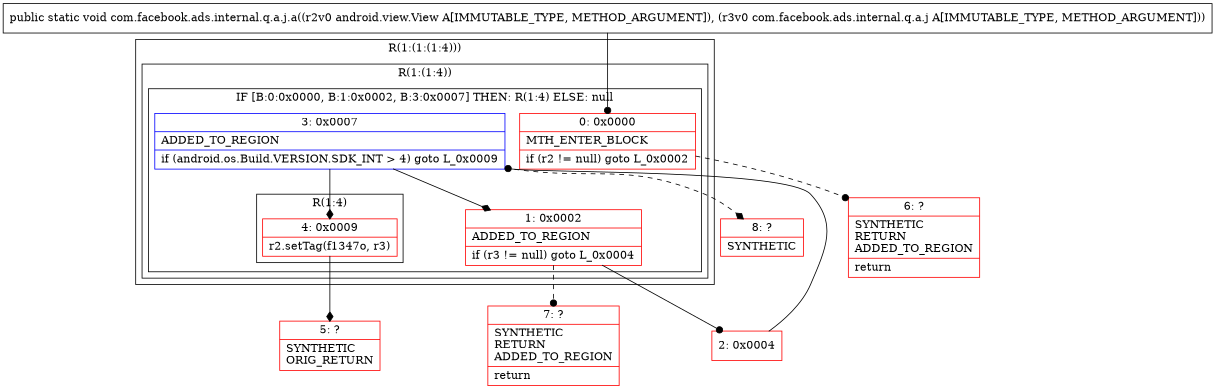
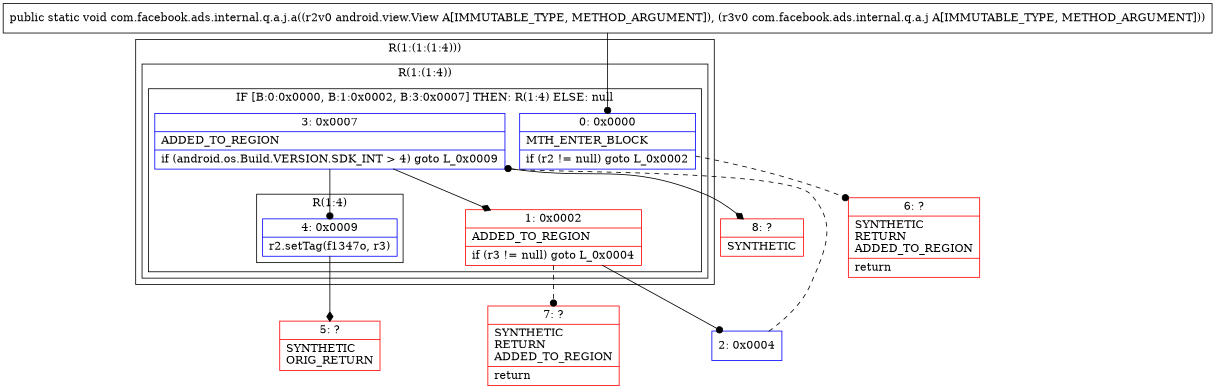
(608, 141) -> (608, 141)
(654, 179) -> (654, 179)
(742, 179) -> (742, 179)
(330, 189) -> (330, 189)
(330, 238) -> (330, 238)
(747, 346) -> (747, 346)
